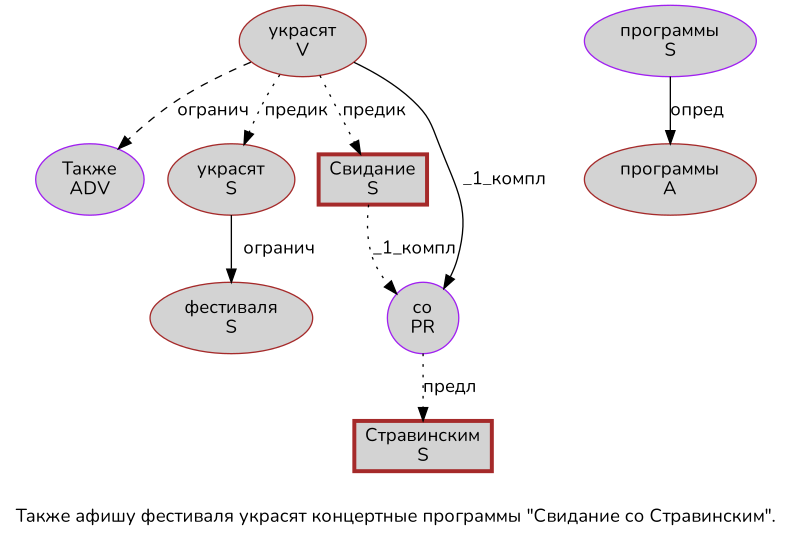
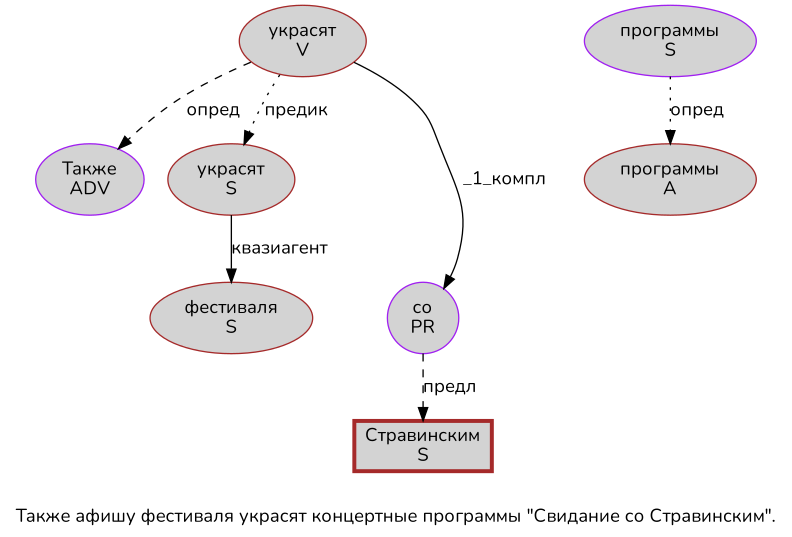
(670, 103) -> (670, 103)
(214, 110) -> (214, 110)
(373, 179) -> none
(280, 249) -> (280, 249)
(423, 380) -> (423, 380)
